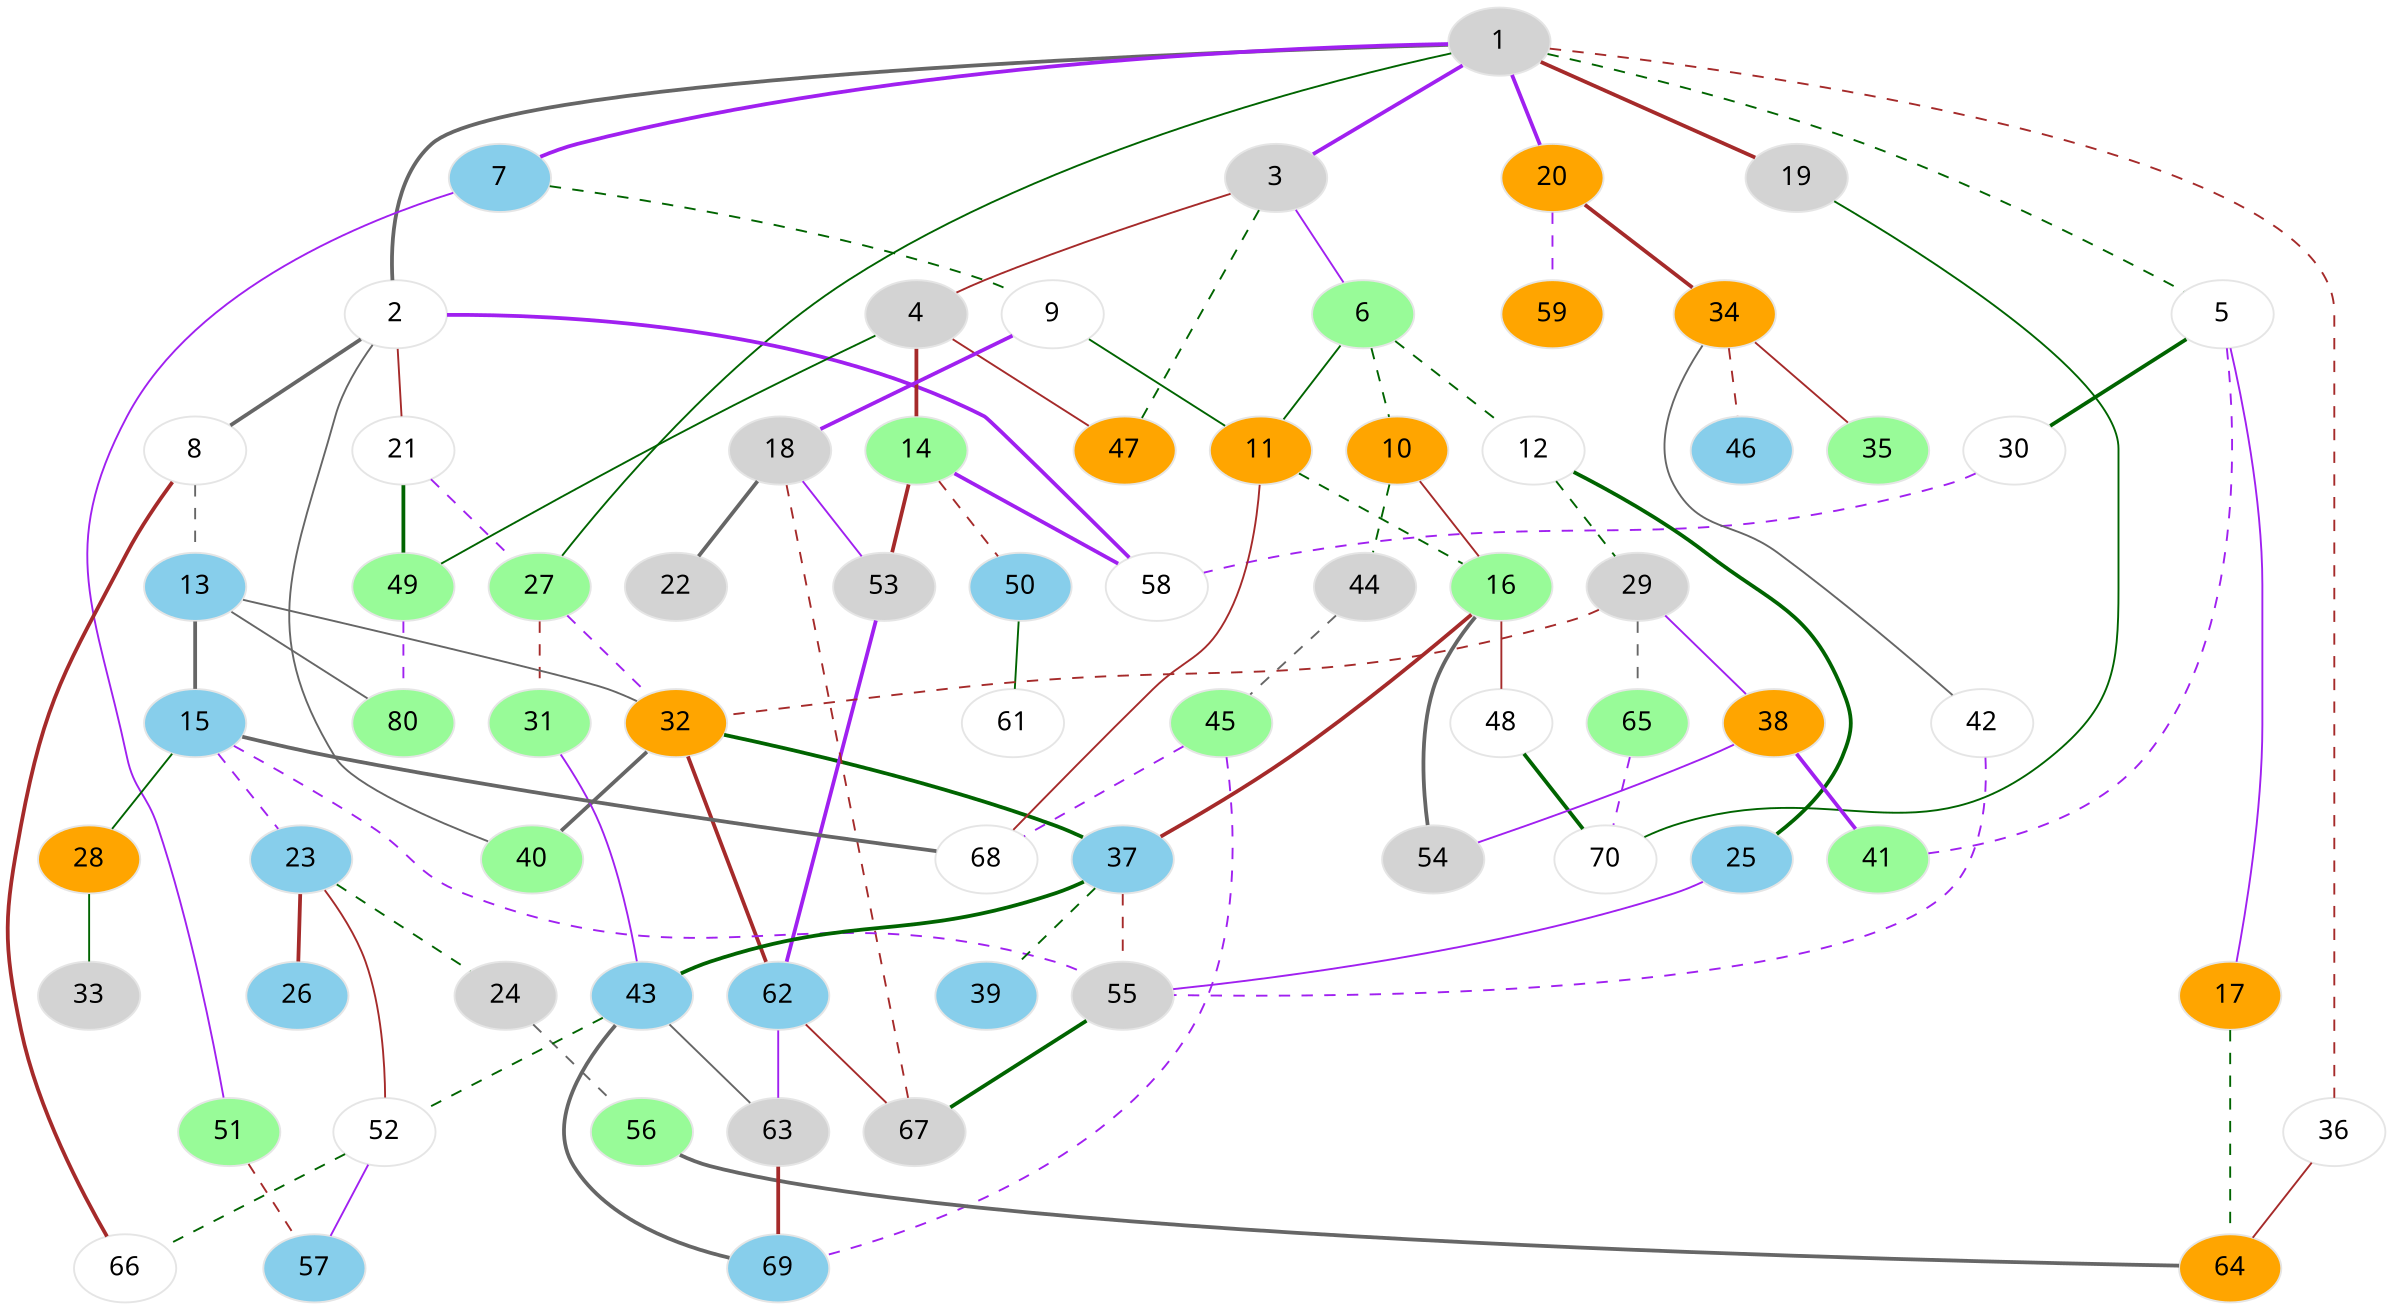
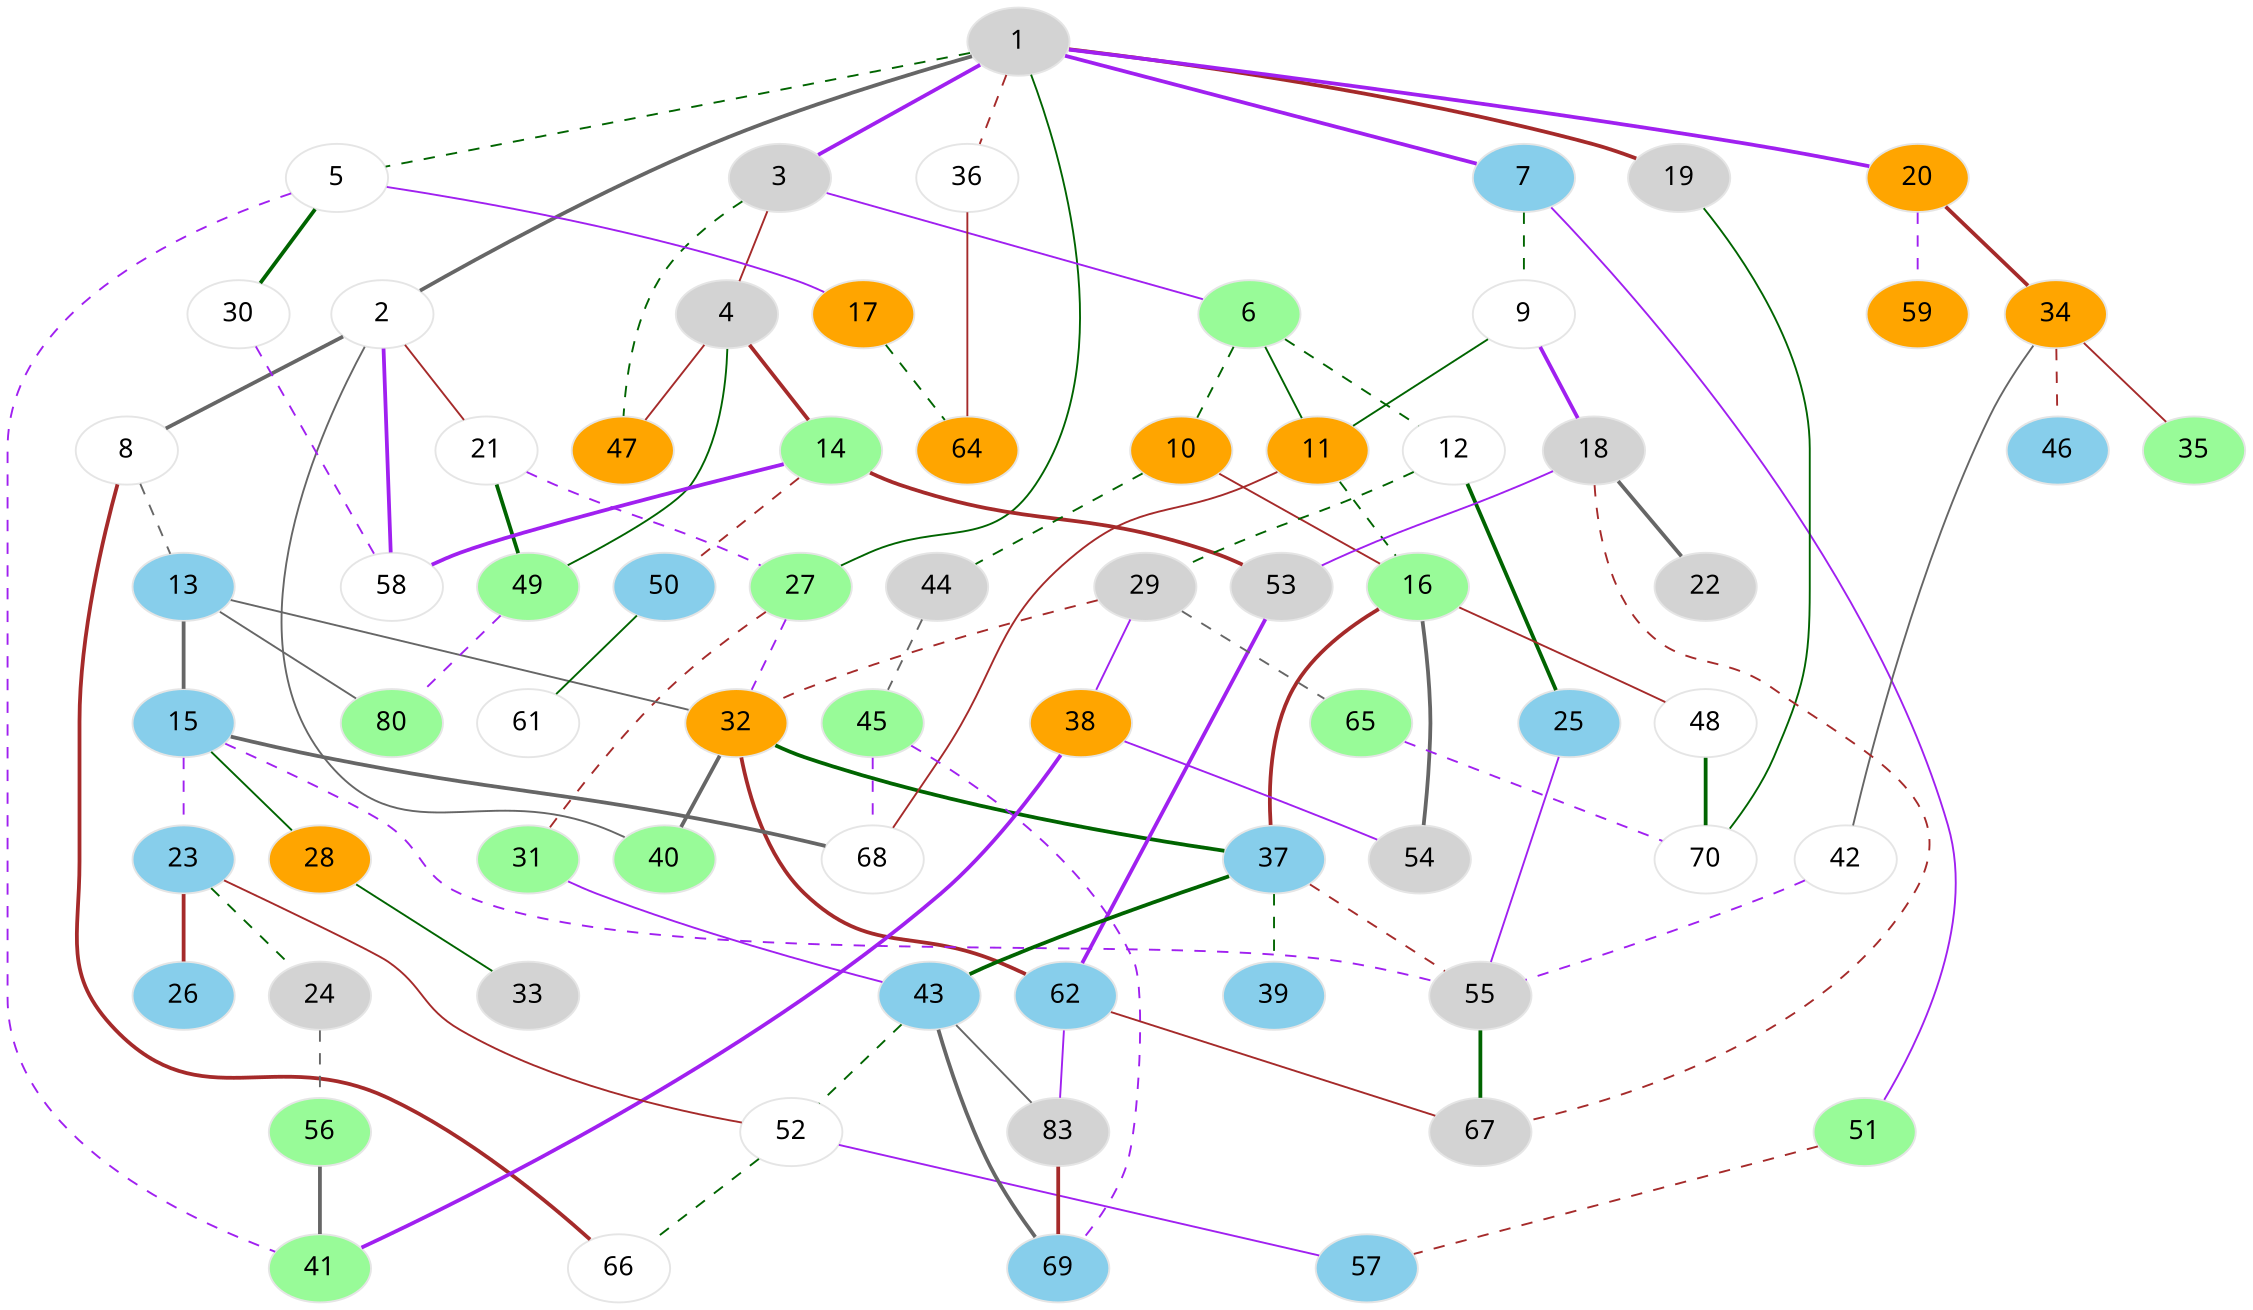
(778, 1132) -> (1058, 1132)
(1426, 1240) -> (320, 1200)
